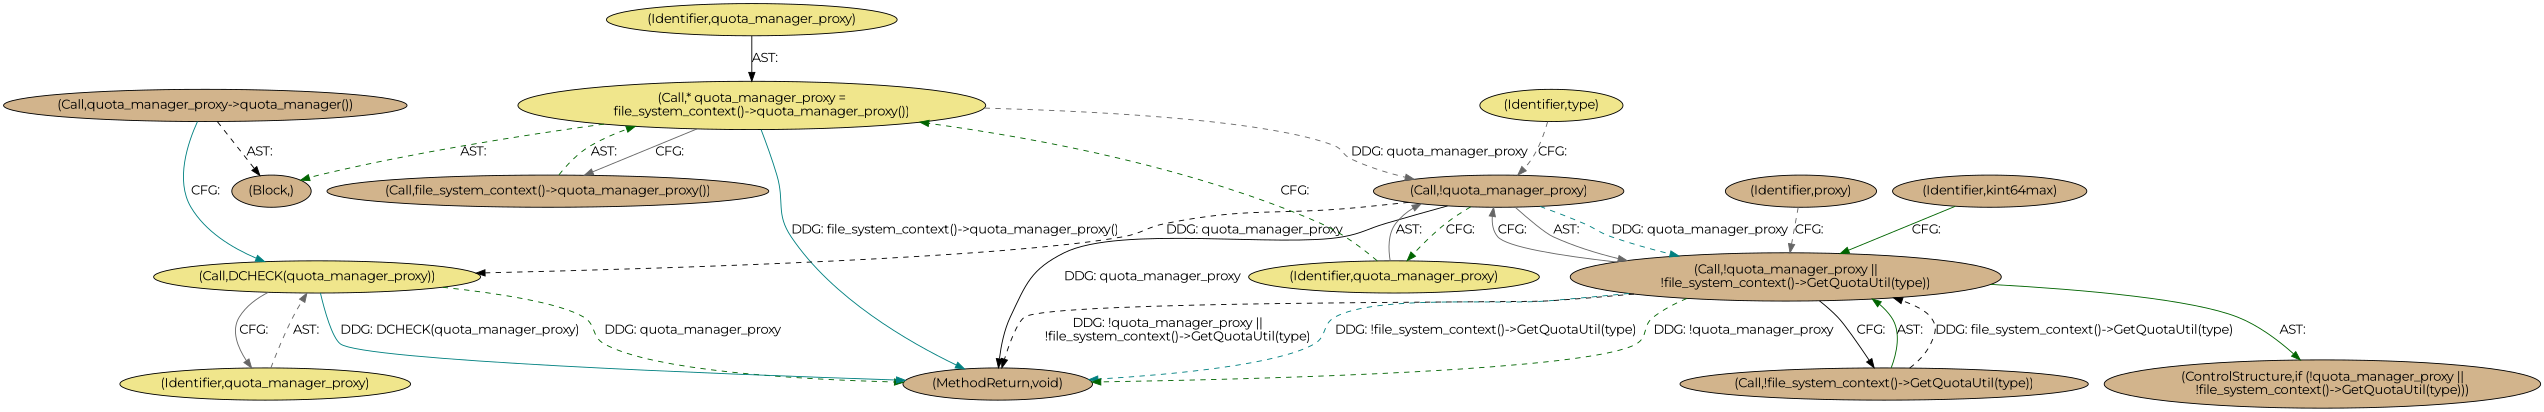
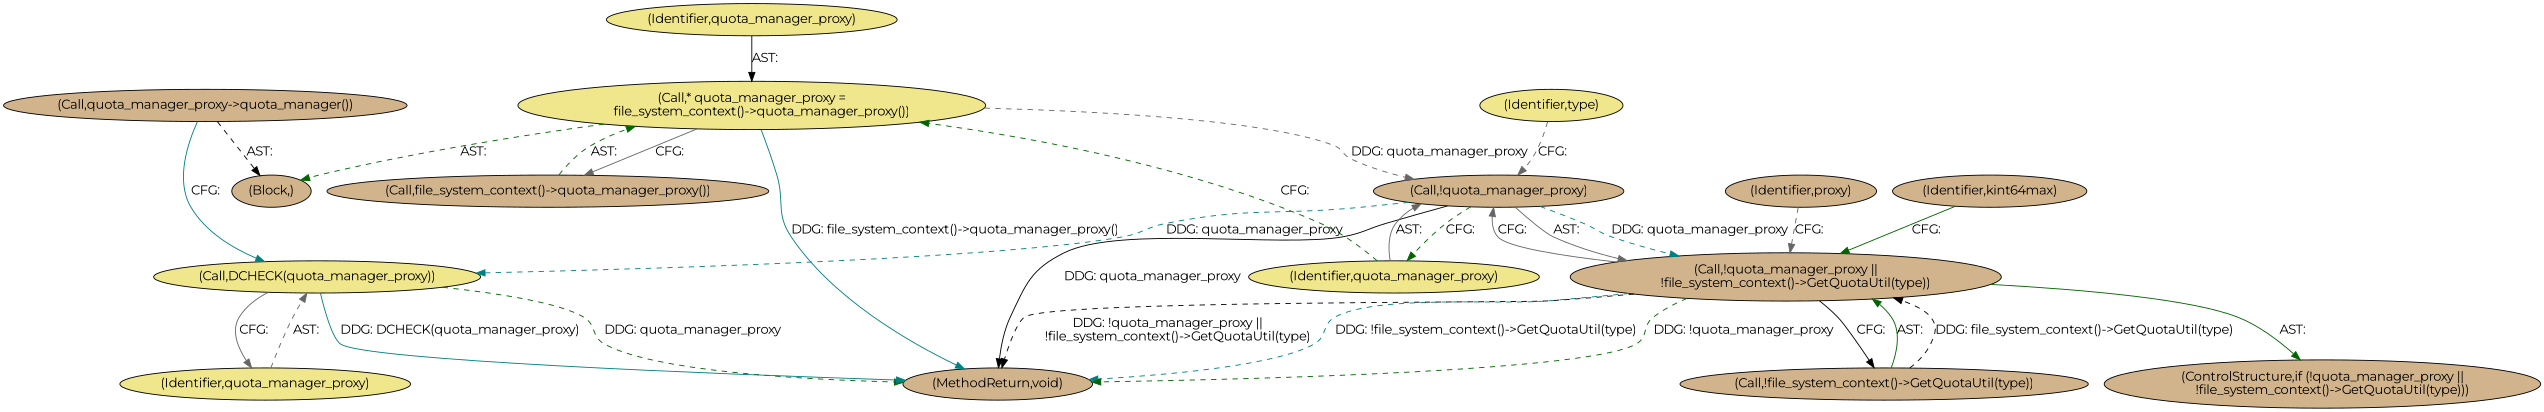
(949, 254) -> (949, 254)
